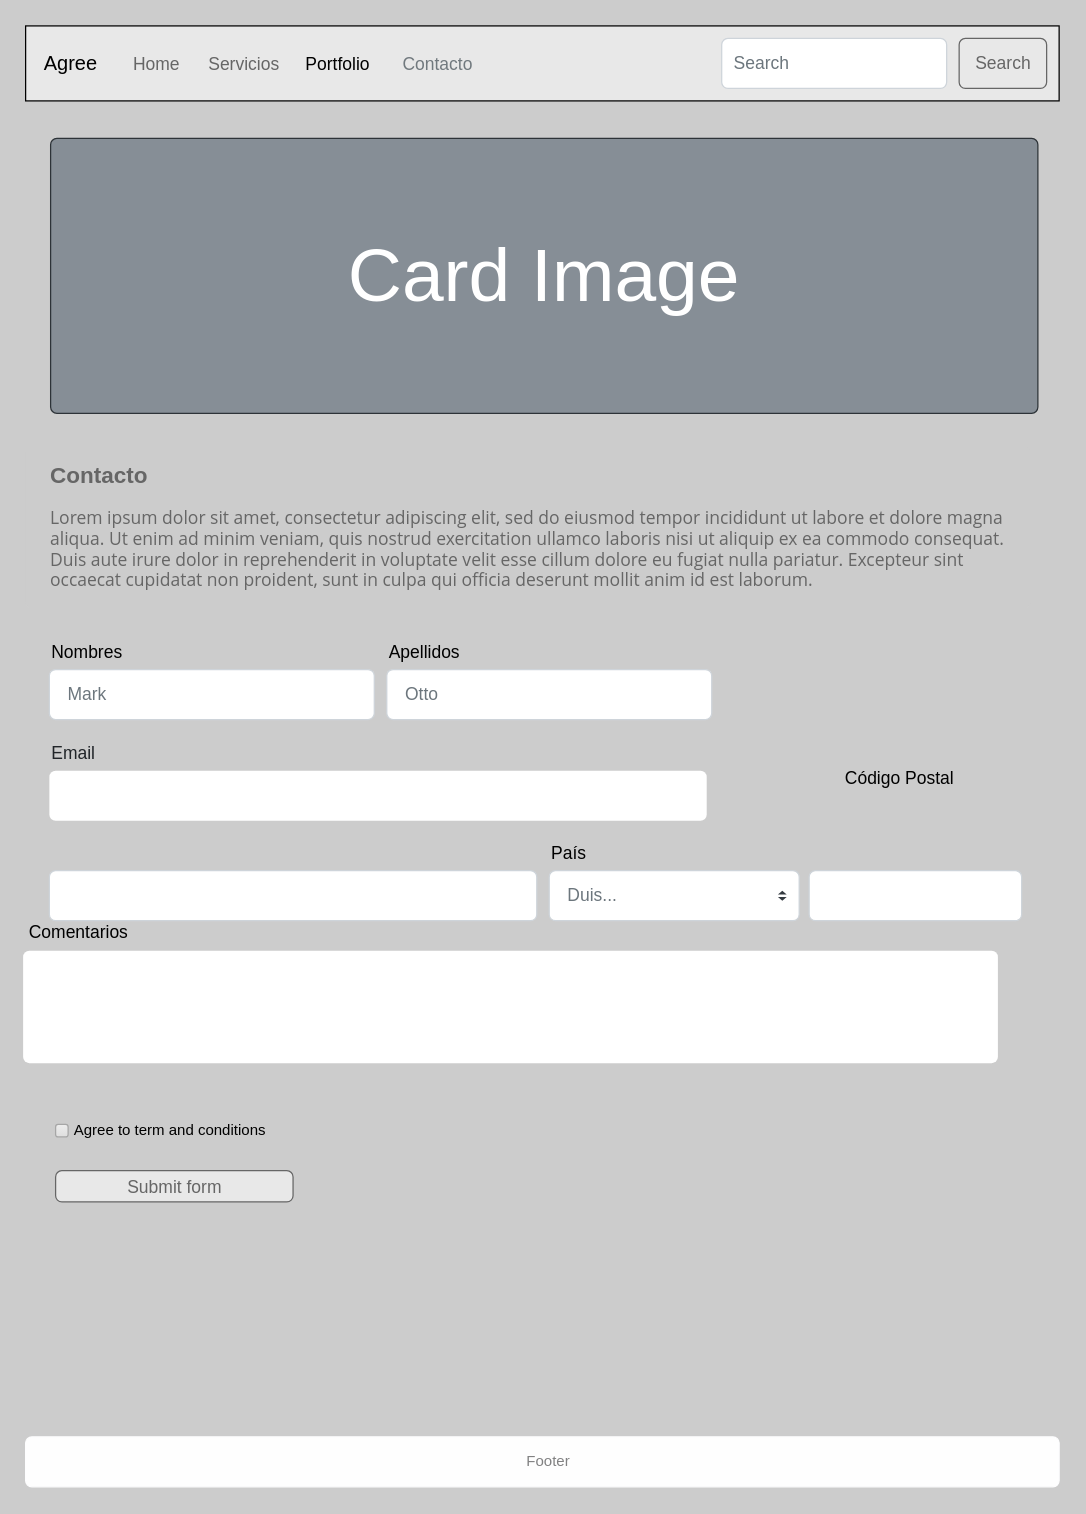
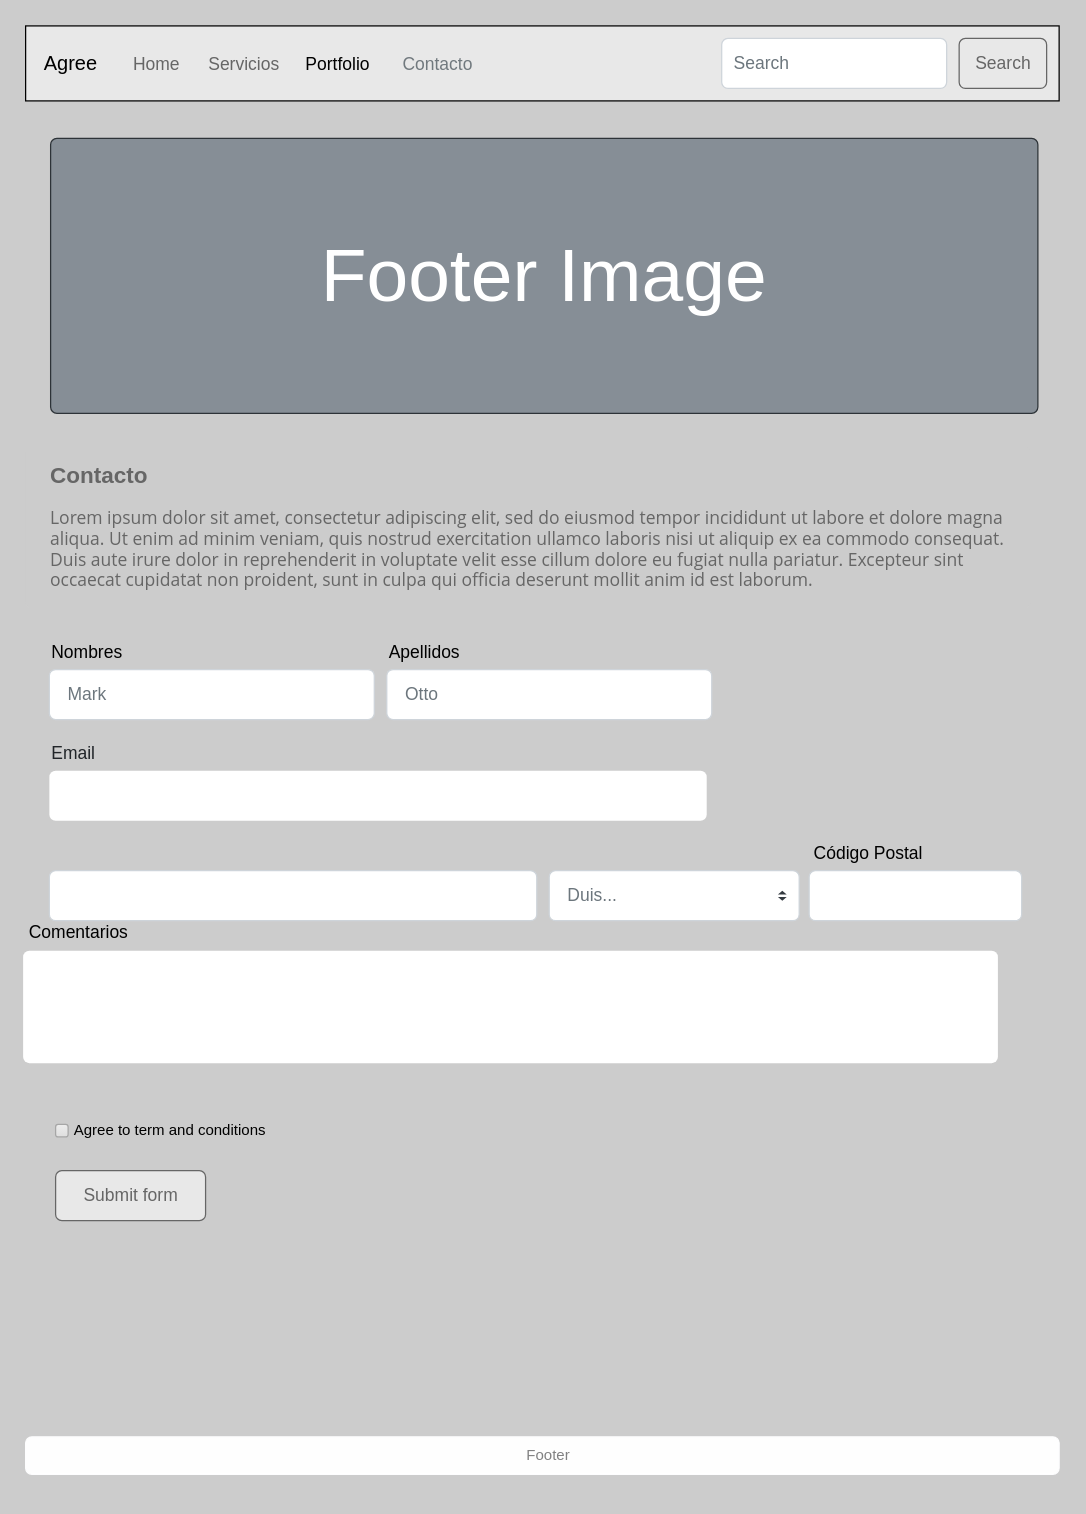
(544, 276) -> (544, 276)
(906, 777) -> (875, 852)
(612, 852) -> none
(174, 1186) -> (131, 1196)
(543, 1462) -> (543, 1456)
